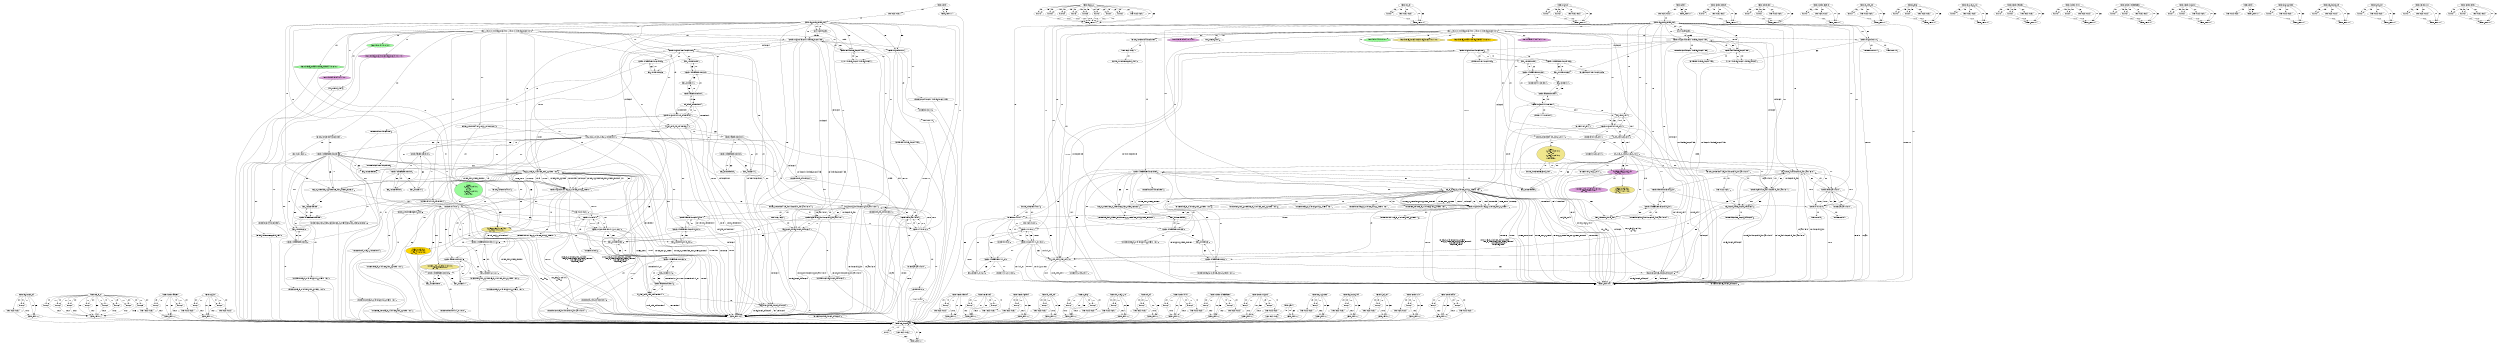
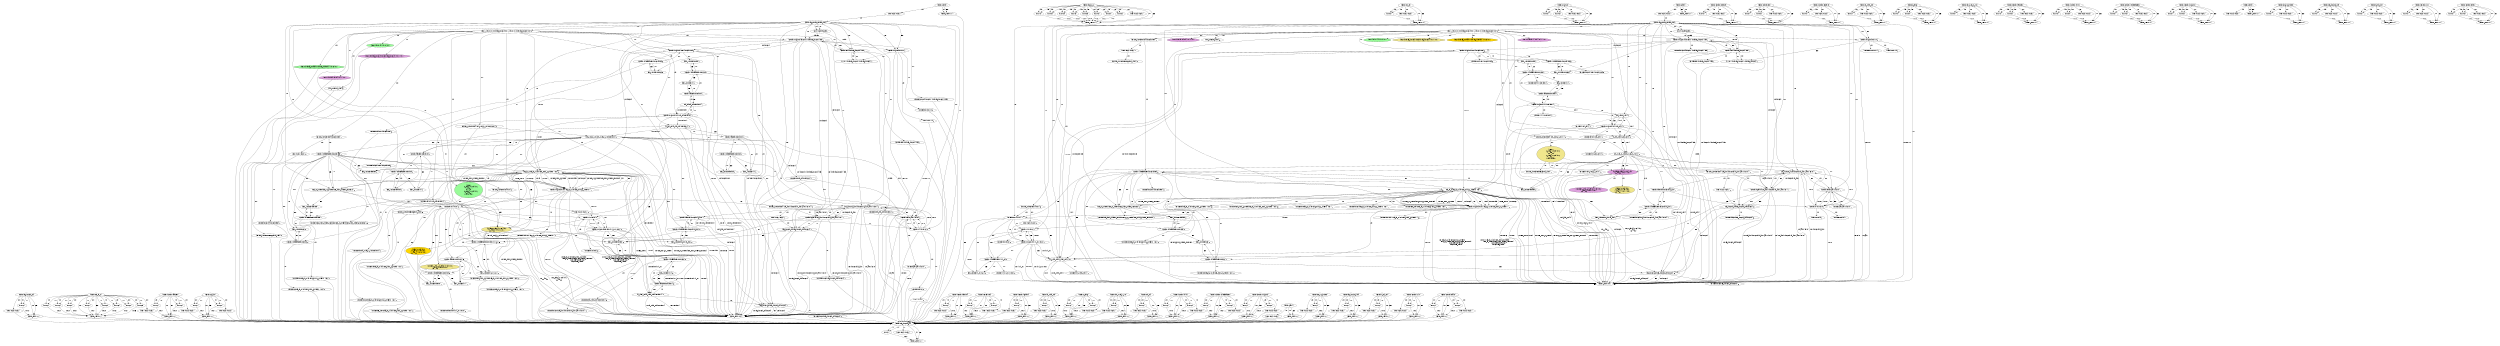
(698, 118) -> (678, 120)
